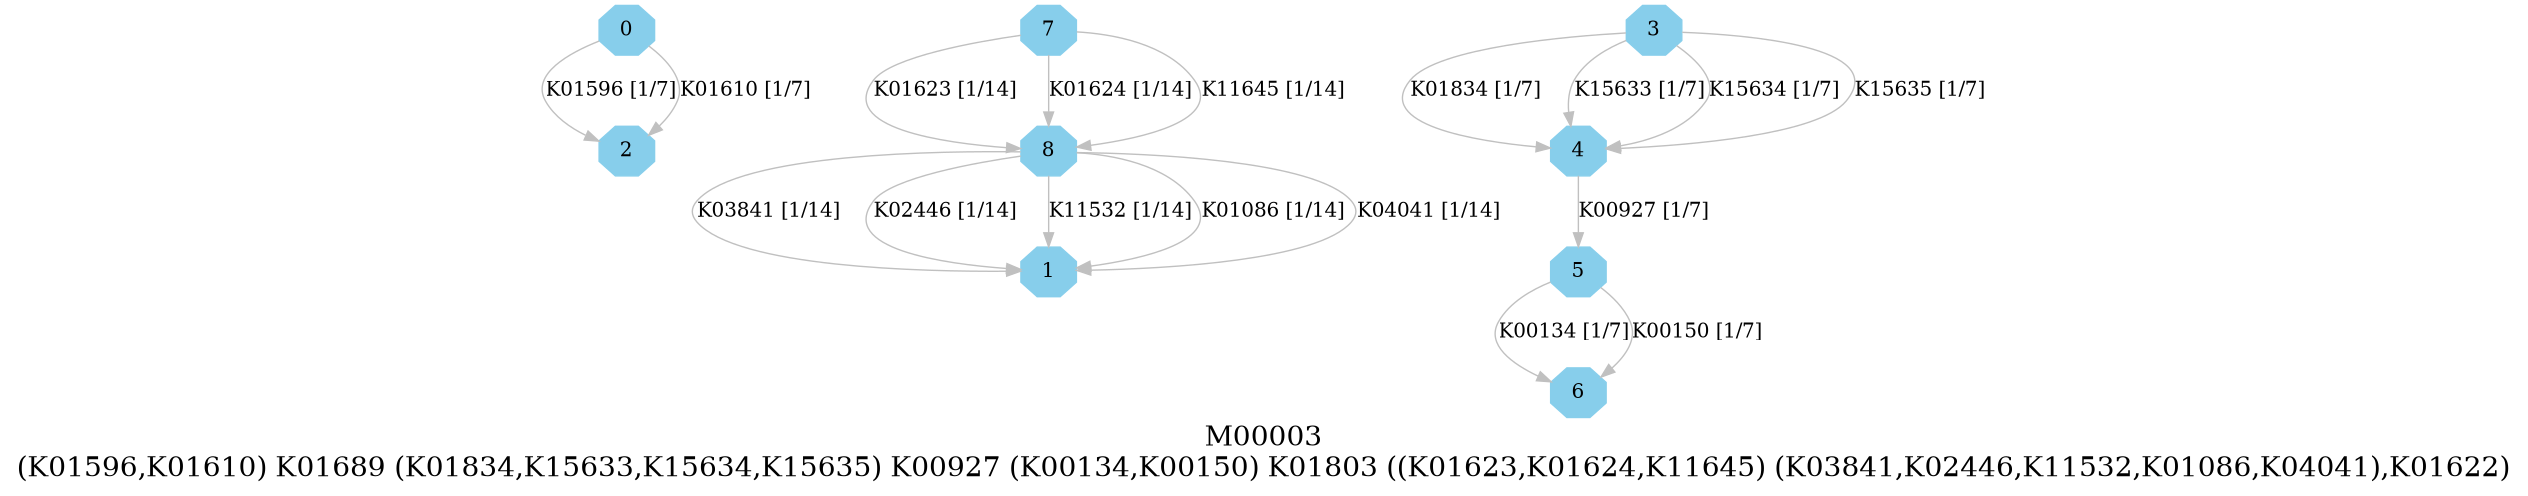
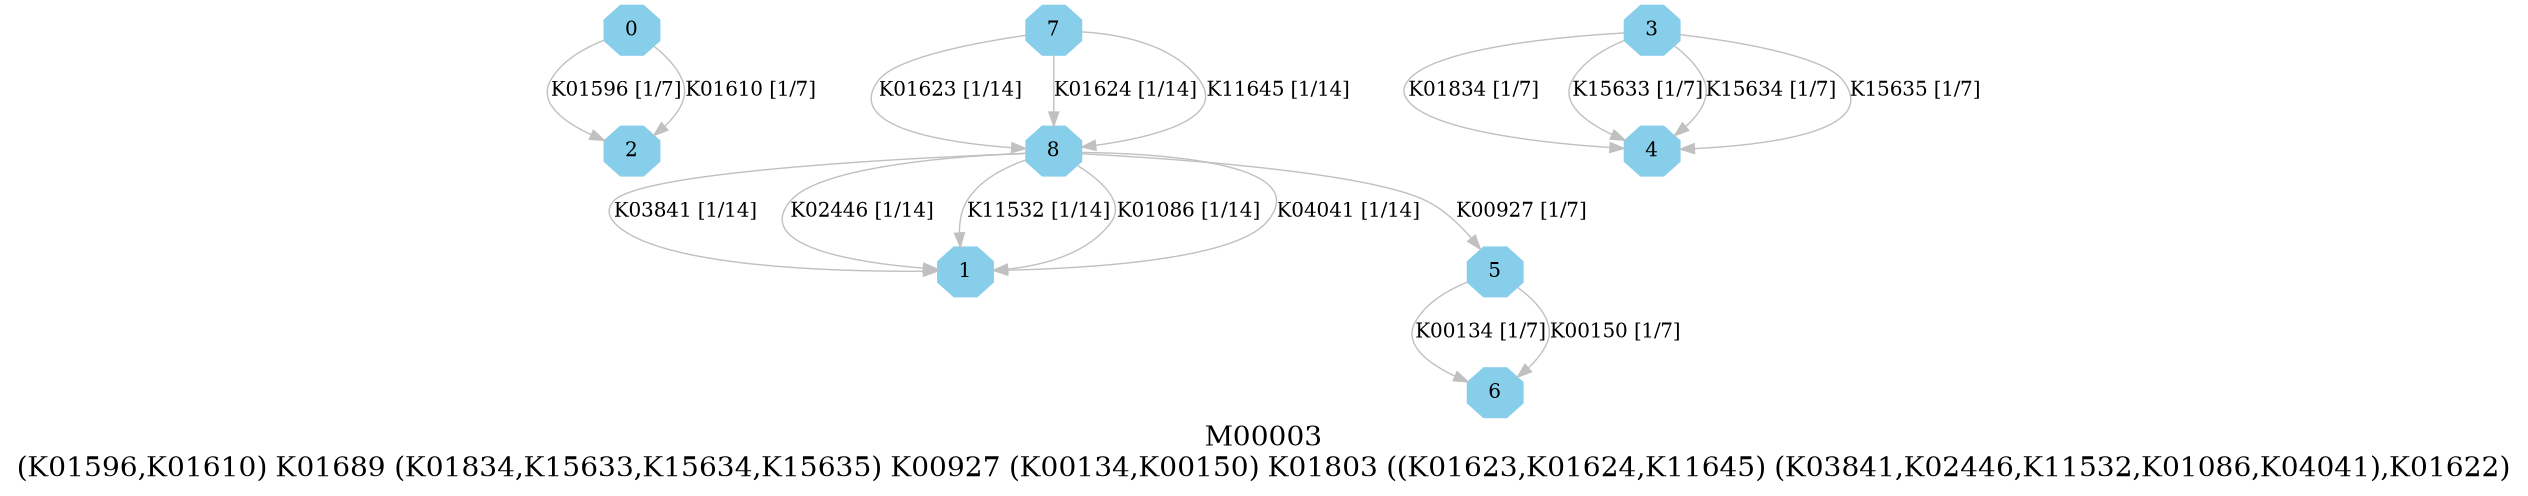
(1578, 204) -> (1285, 171)
